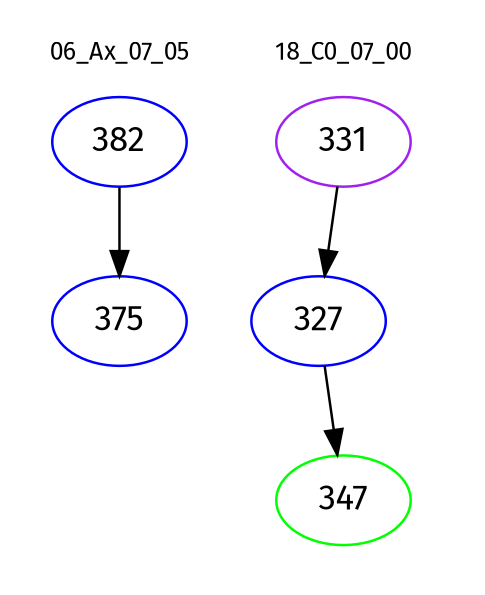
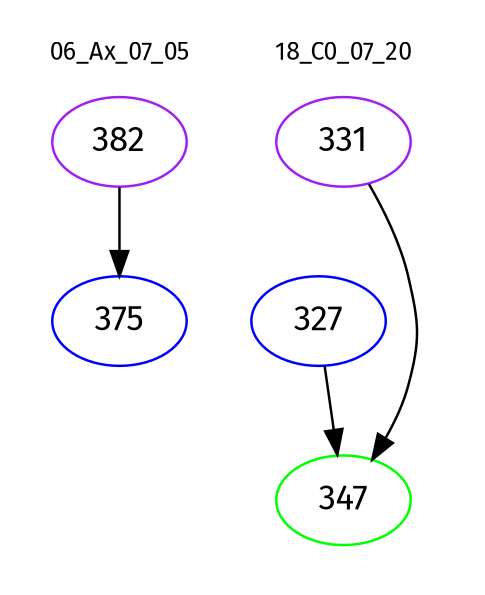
(343, 54) -> (343, 54)
(119, 142) -> (119, 142)
(333, 219) -> (415, 309)
